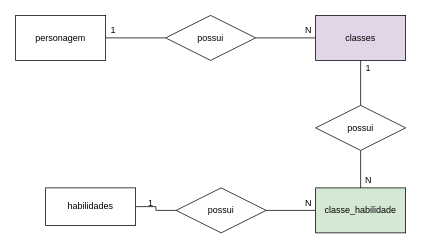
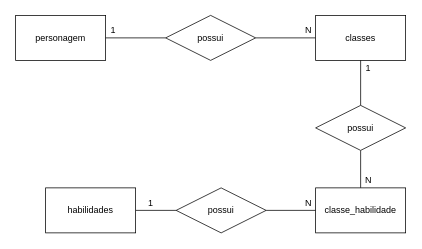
(360, 38) -> (360, 38)
(90, 207) -> (90, 210)
(360, 210) -> (360, 210)
